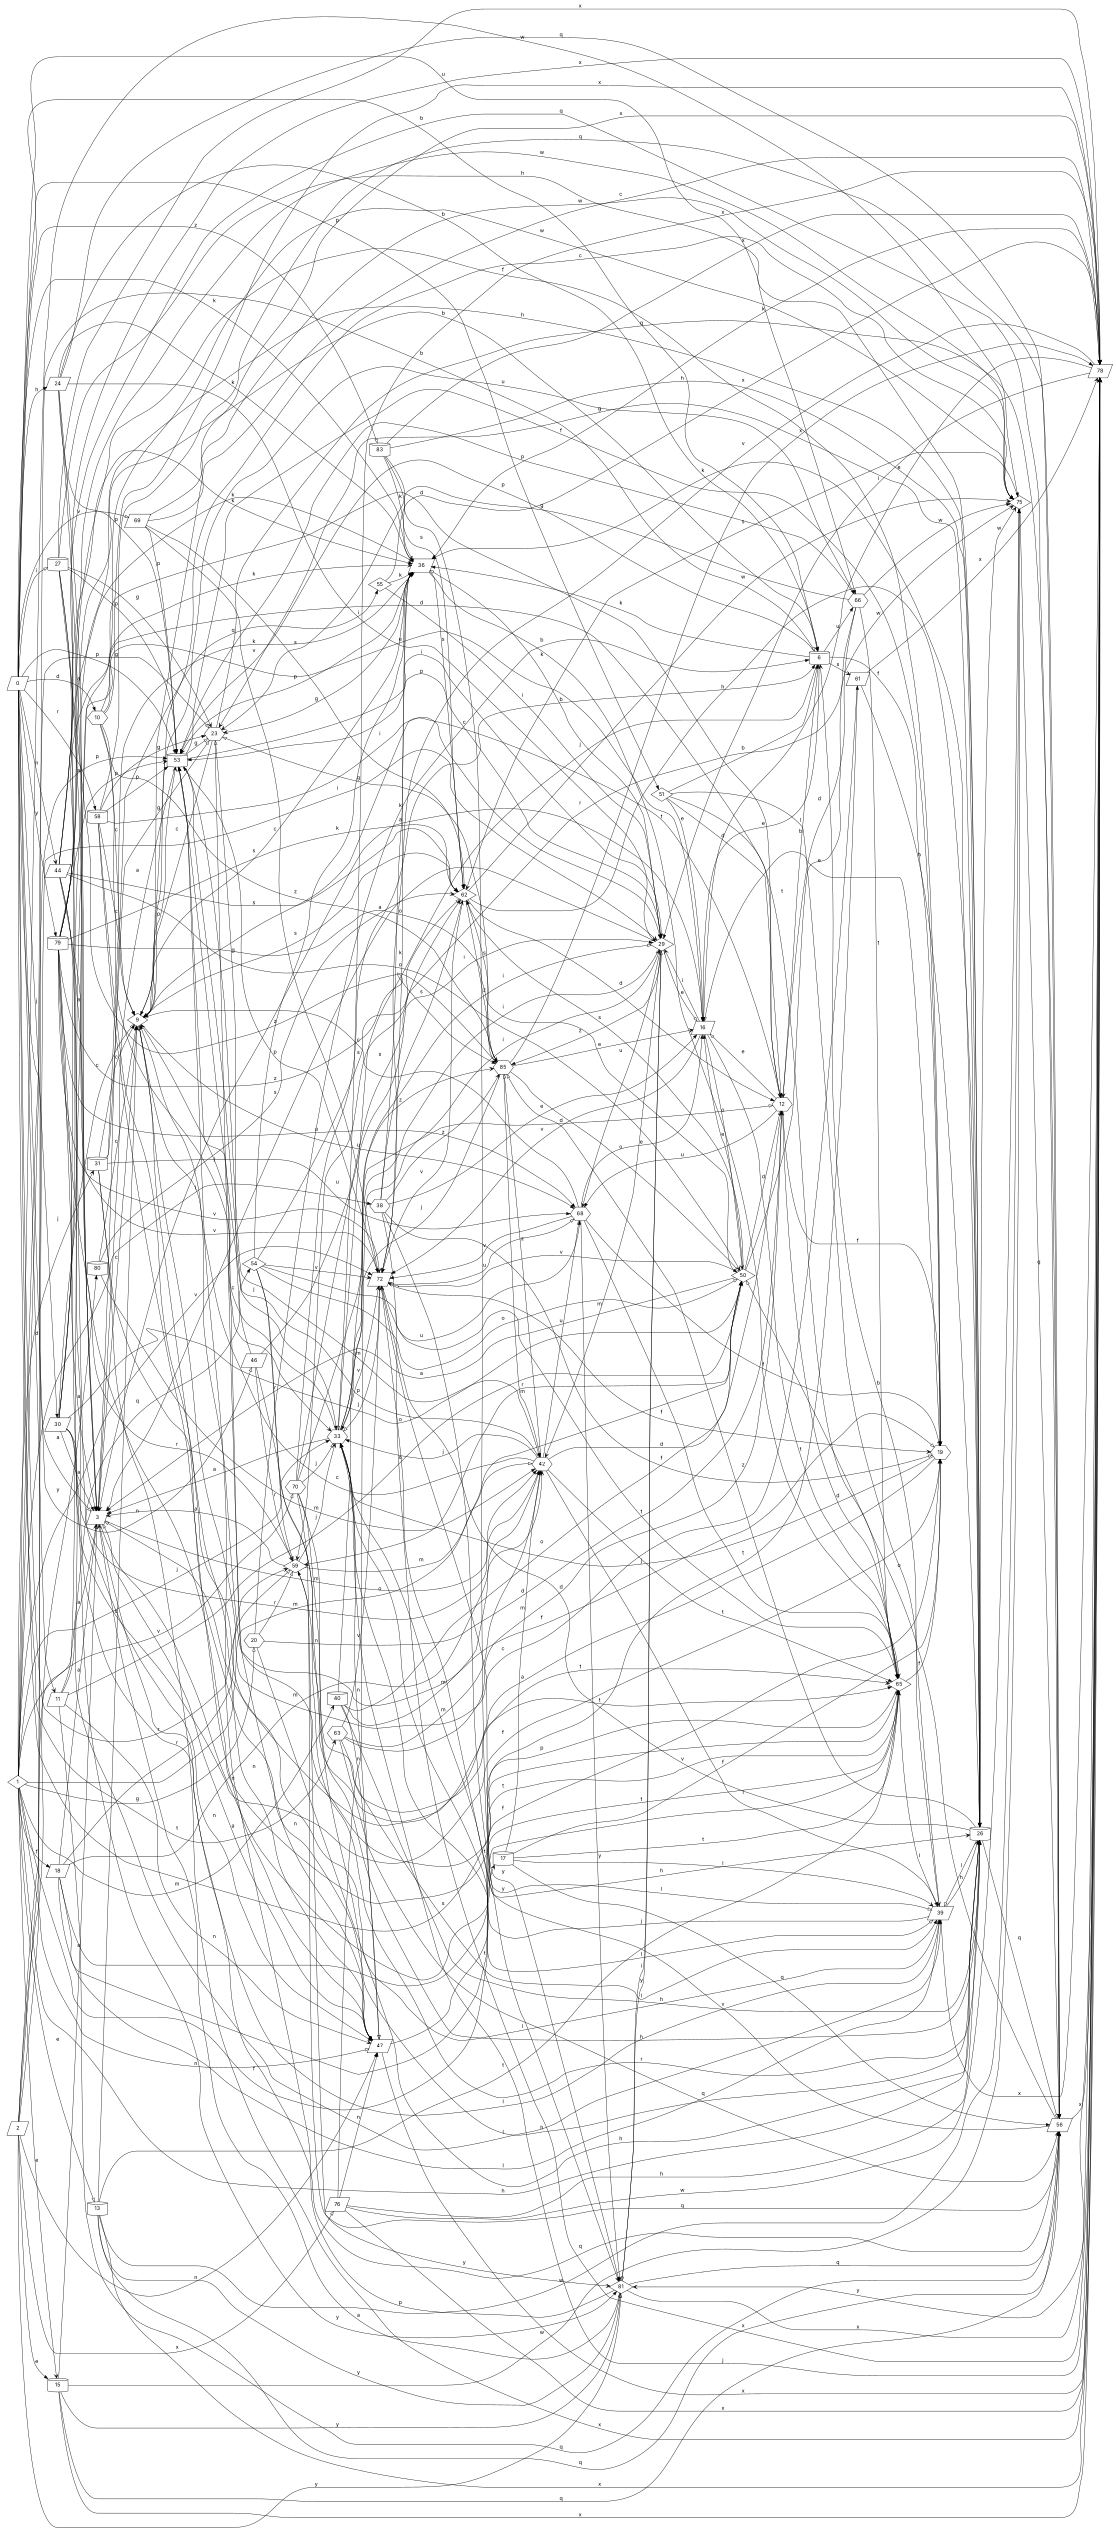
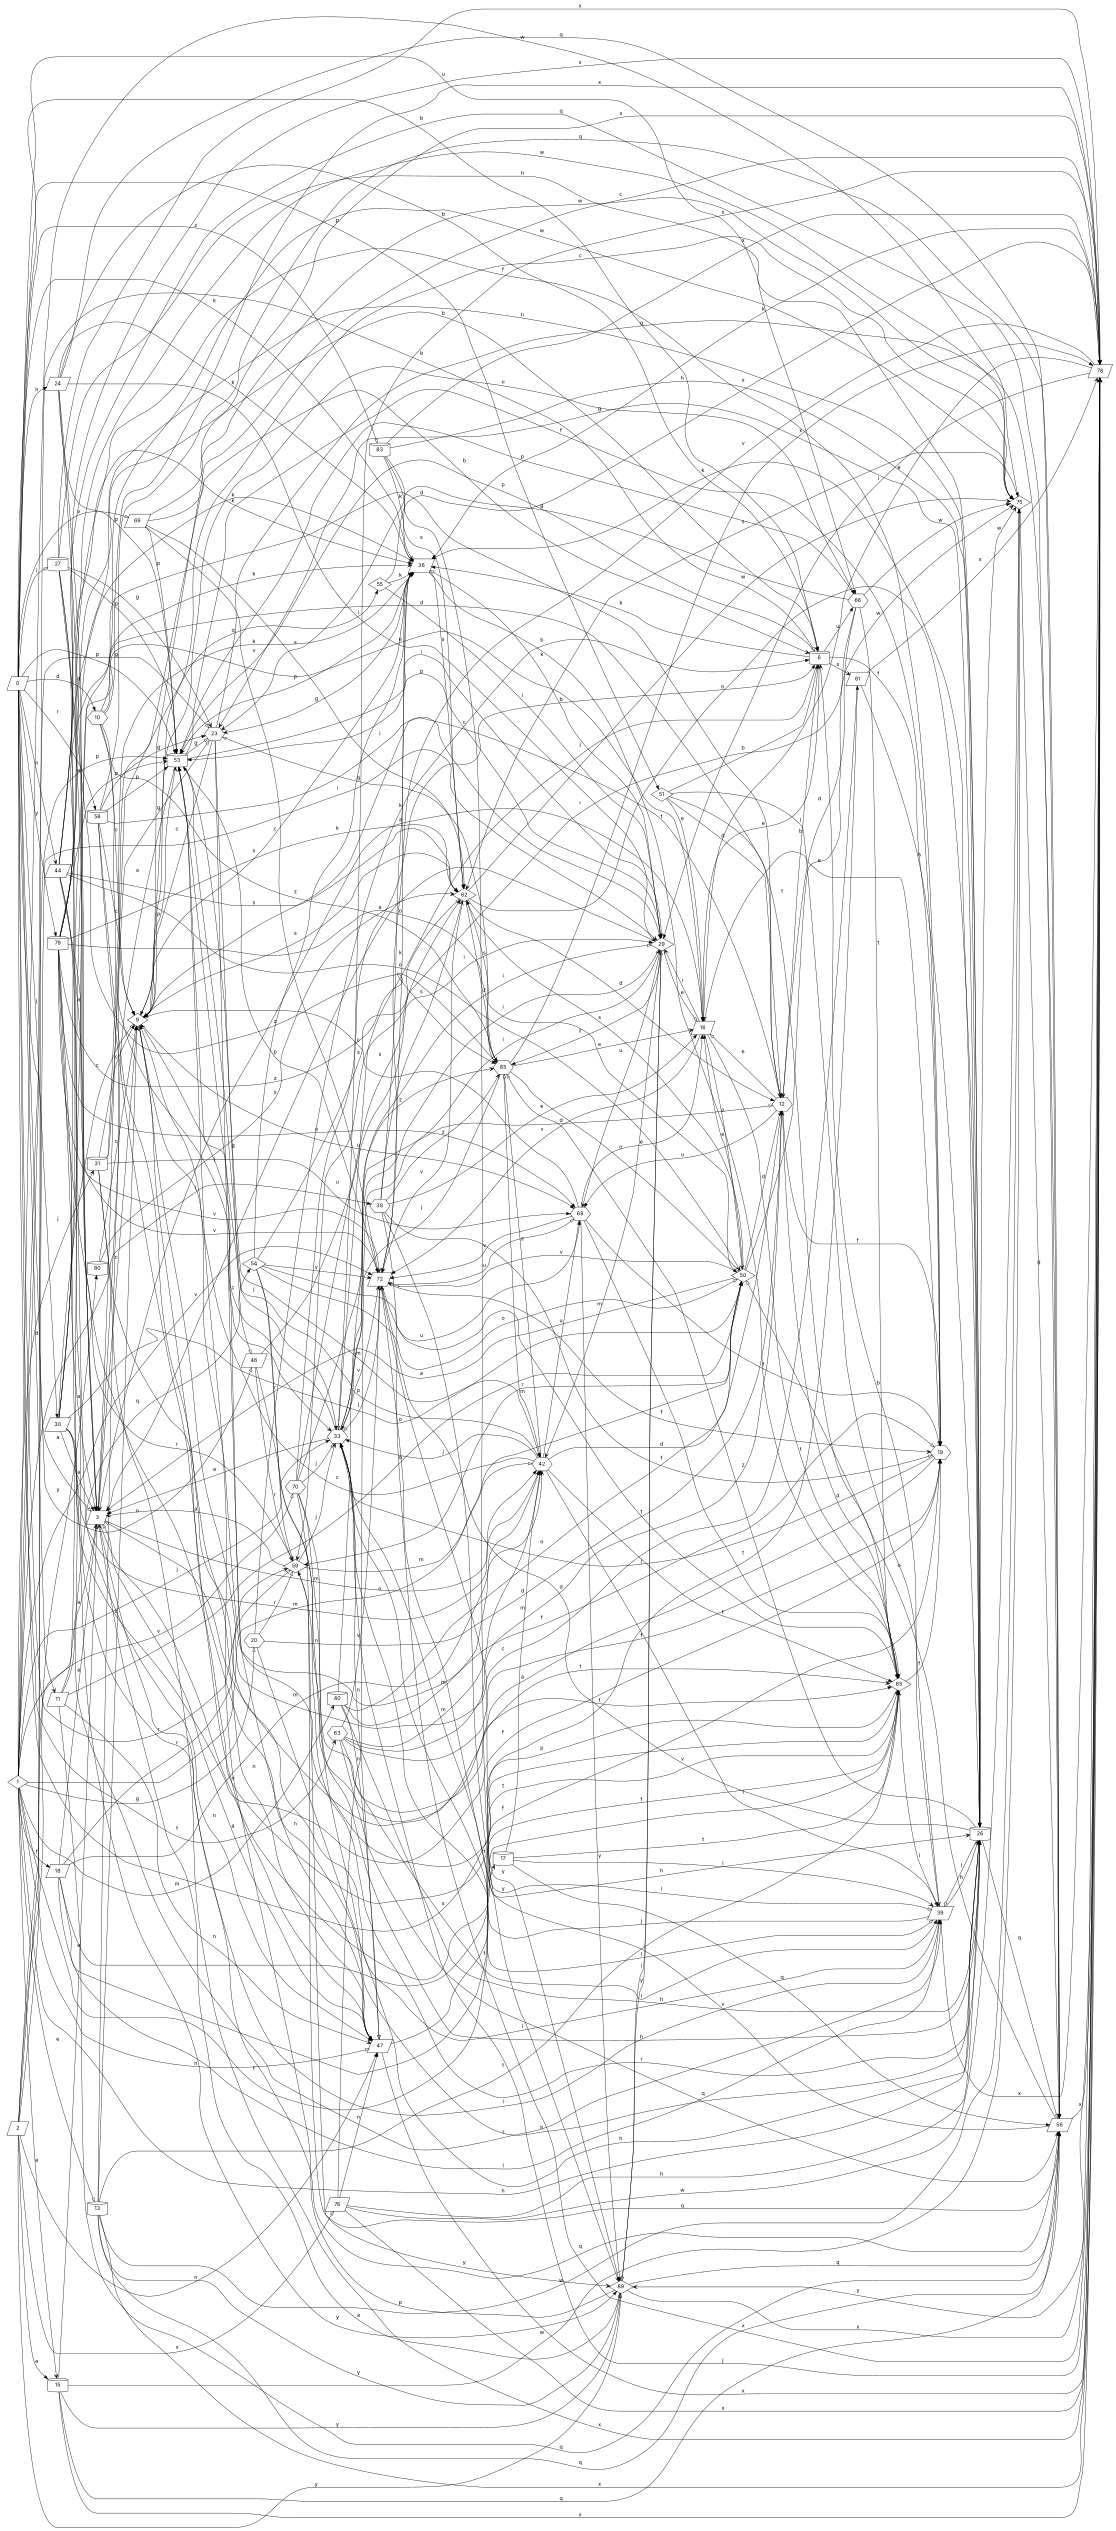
none -> (229, 459)
(236, 1050) -> (225, 985)
(263, 1483) -> none
(804, 1718) -> (626, 1642)
(621, 2287) -> (621, 2287)
